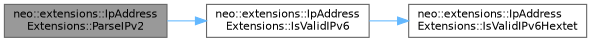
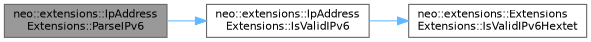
(86, 21) -> (86, 21)
(498, 21) -> (498, 21)
